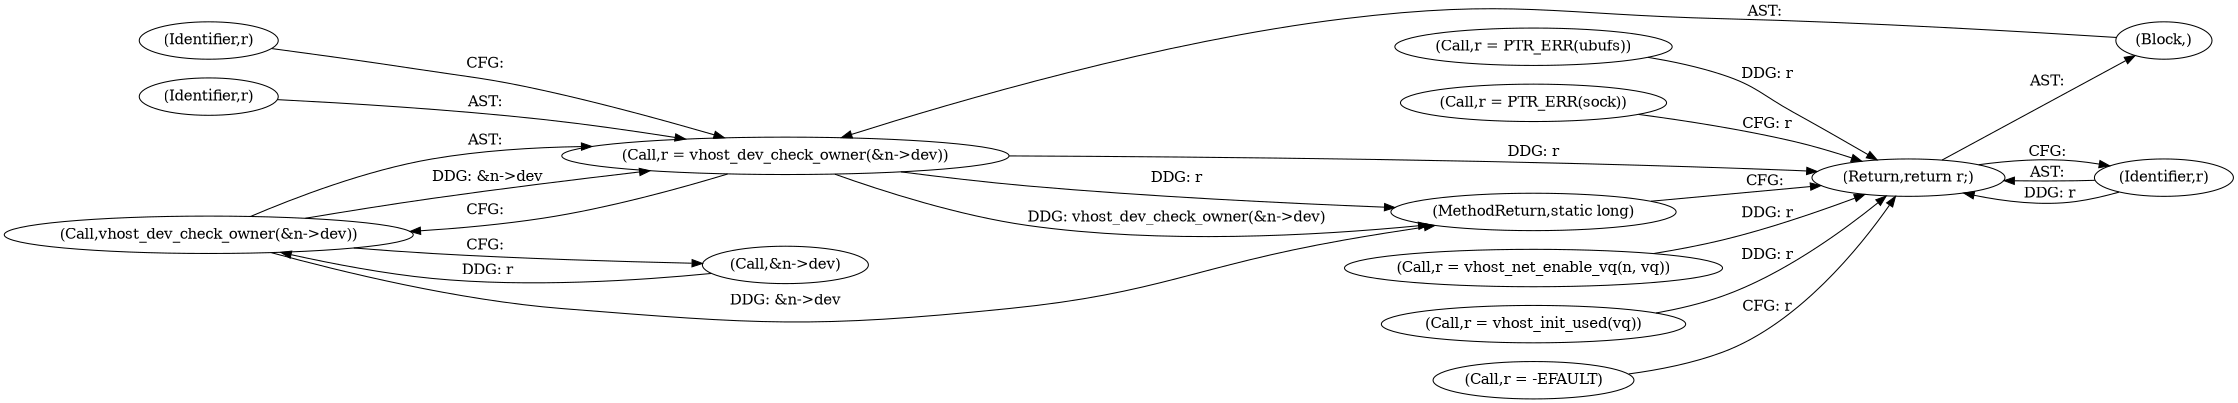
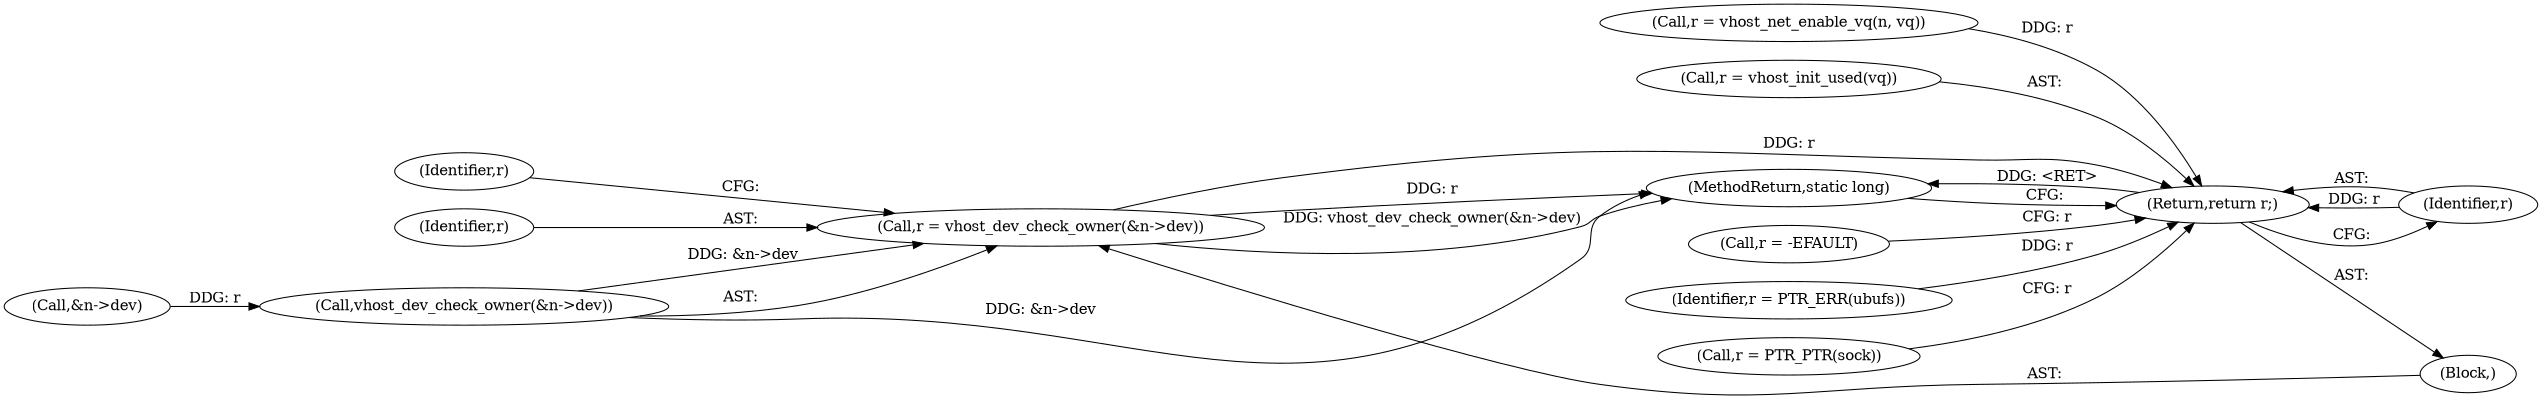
(1534, 47) -> (1789, 300)
(1534, 103) -> (1789, 356)
none -> (2039, 185)
(576, 212) -> none
(1767, 255) -> (2047, 83)
(523, 258) -> none
